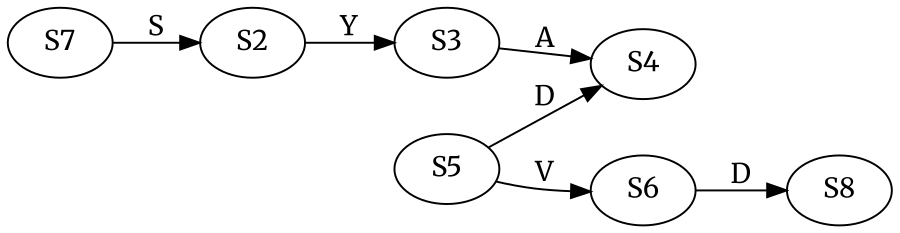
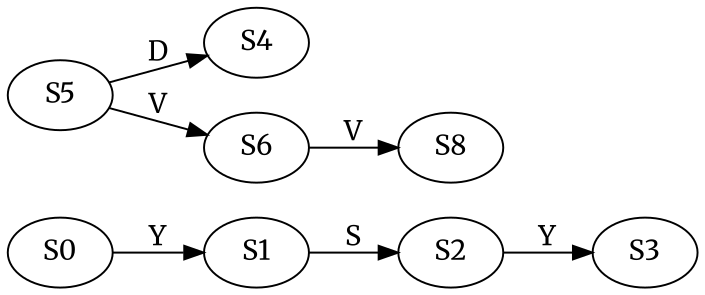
(60, 43) -> (256, 253)
(535, 52) -> none
(741, 176) -> (354, 133)
none -> (60, 253)
